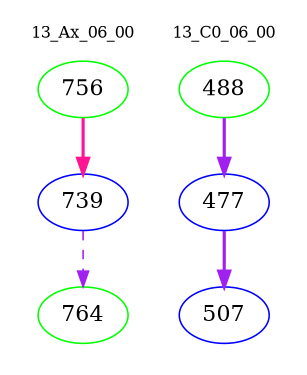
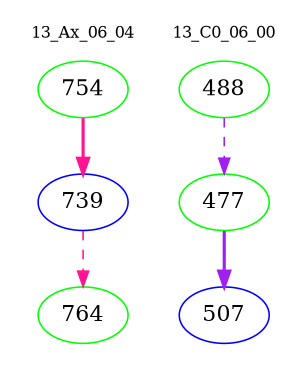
(83, 34) -> (83, 34)
(83, 89) -> (83, 89)
(224, 138) -> (224, 138)
(224, 202) -> (224, 202)
(83, 251) -> (83, 251)
